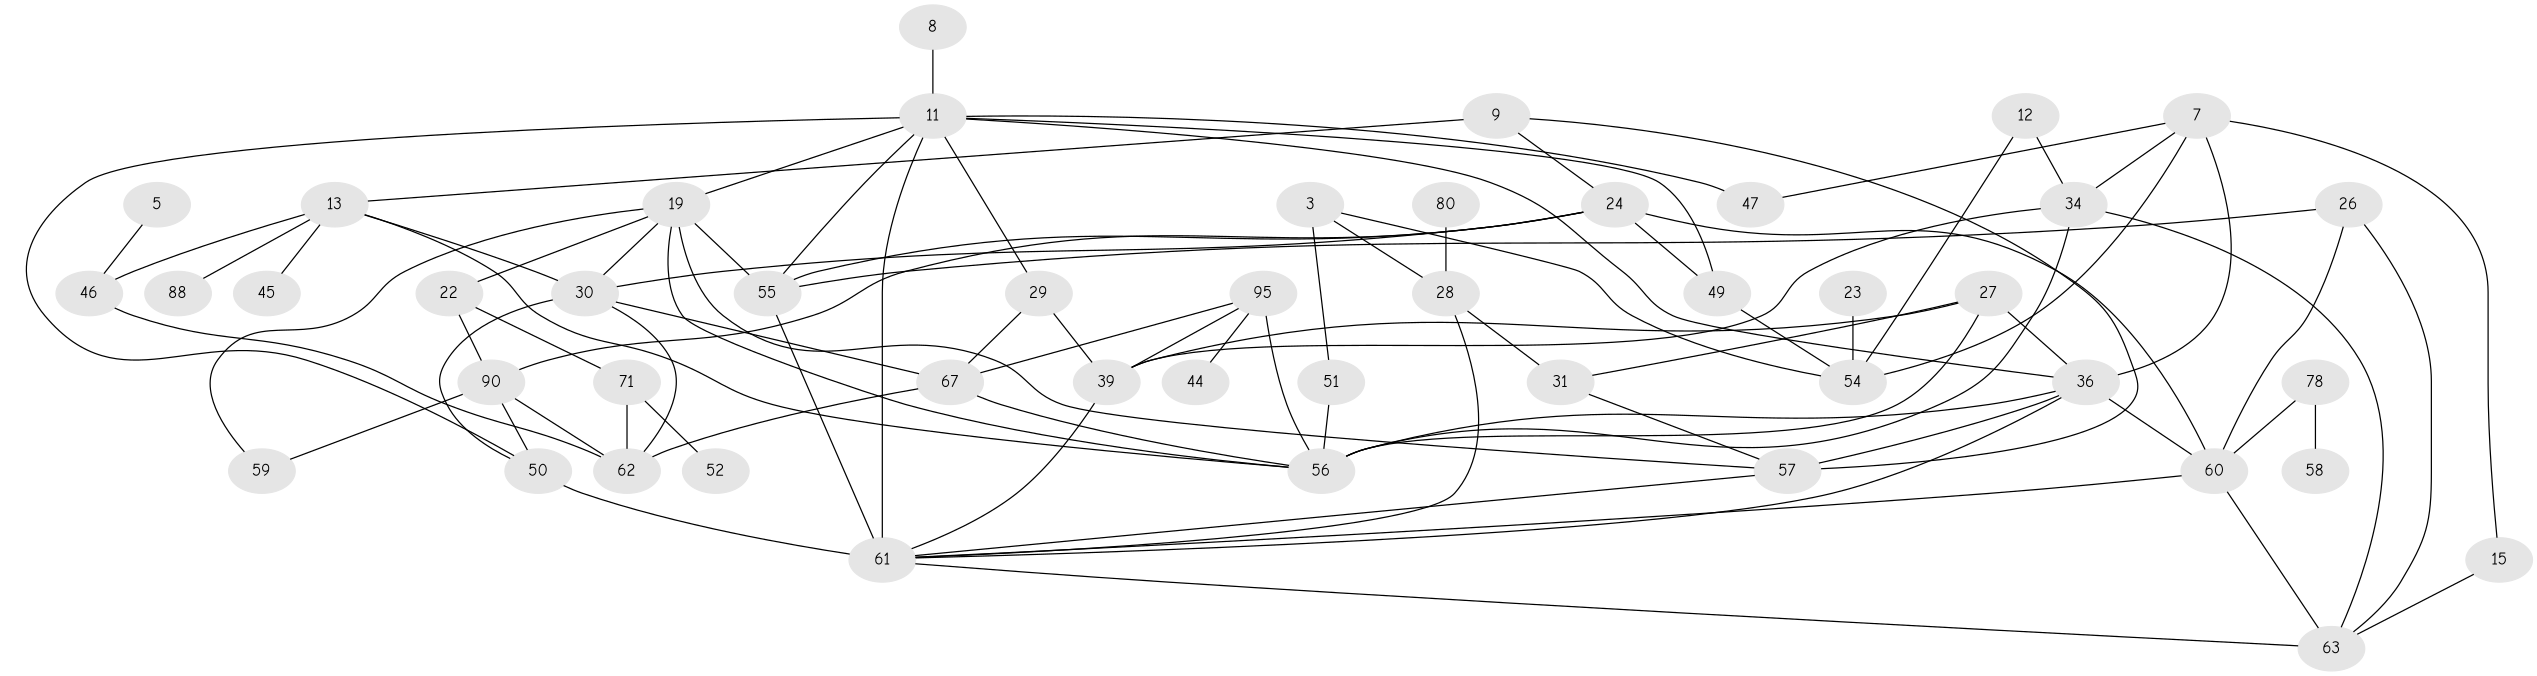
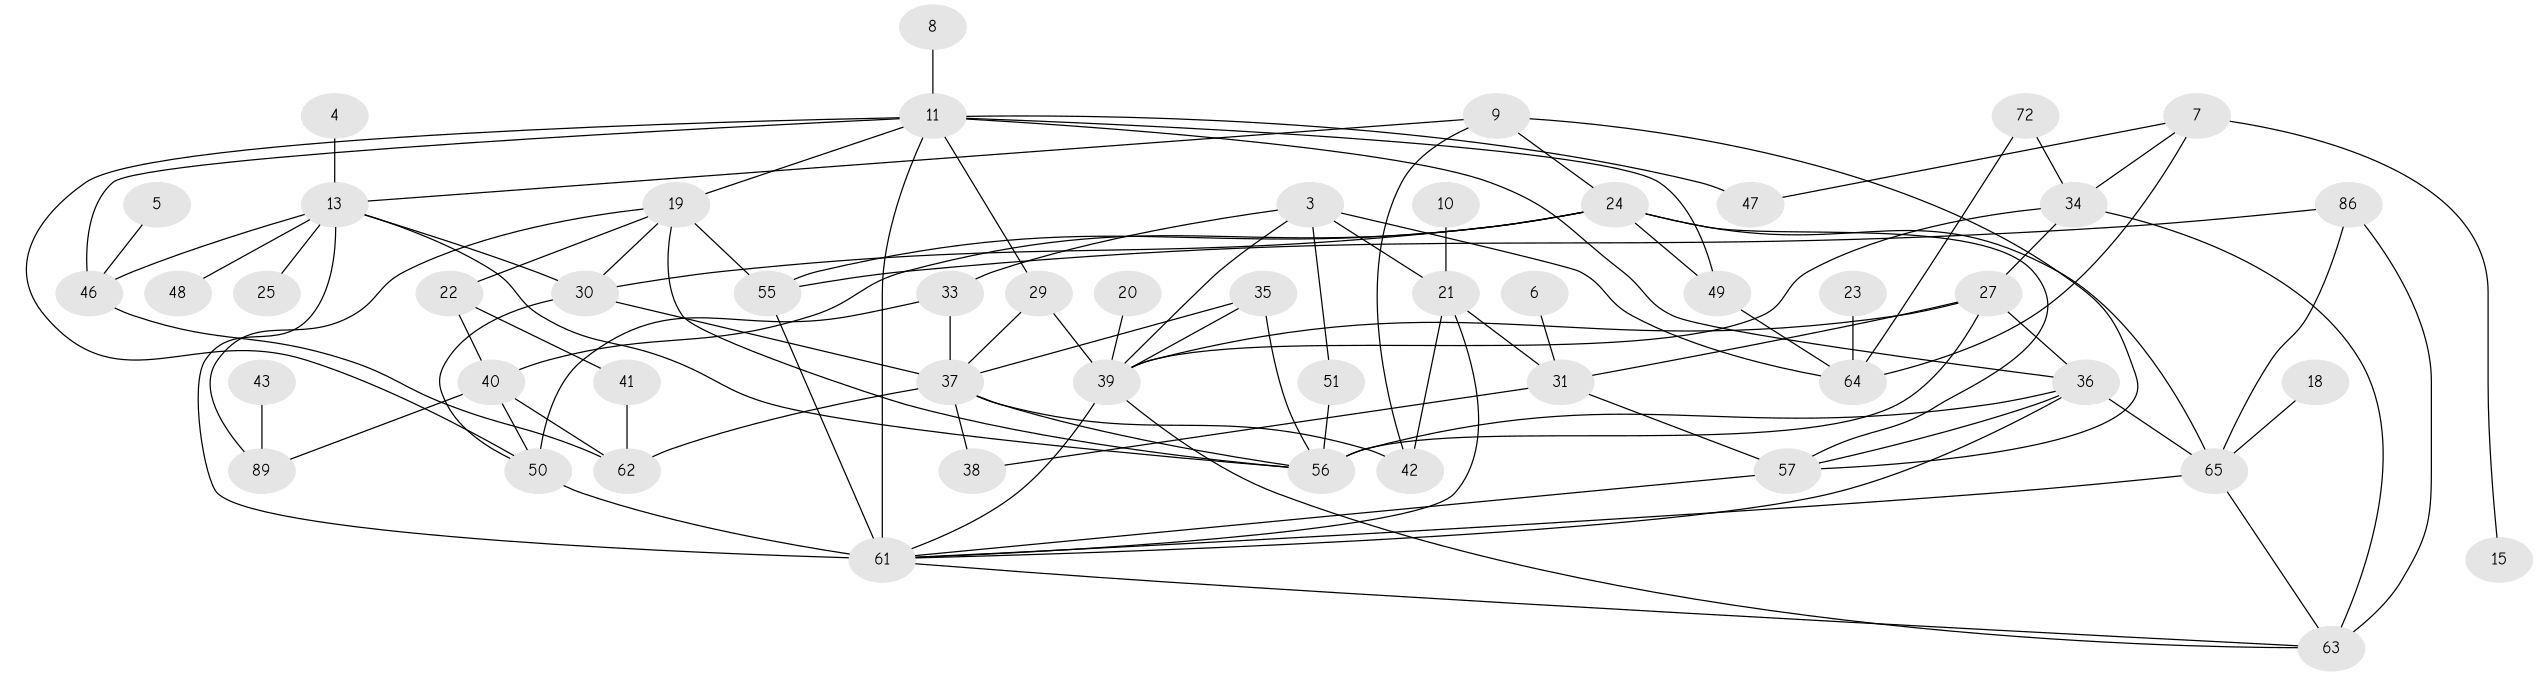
none -> (335, 116)
(2026, 116) -> (2026, 116)
(847, 202) -> (457, 144)
(1446, 205) -> (1446, 205)
(2349, 205) -> (2349, 205)
(2227, 284) -> none
none -> (1202, 287)
(178, 294) -> (178, 294)
(267, 294) -> (267, 294)
none -> (950, 294)
none -> (1128, 294)
(1263, 294) -> (1263, 294)
(1446, 294) -> (1446, 294)
none -> (1535, 294)
(676, 374) -> none
none -> (262, 382)
(491, 382) -> (491, 382)
(627, 382) -> (627, 382)
(950, 382) -> (950, 382)
(1196, 382) -> none
(1853, 382) -> (1853, 382)
(2315, 382) -> (2315, 382)
(1176, 423) -> (2034, 273)
(1758, 446) -> (2034, 247)
(262, 471) -> (262, 471)
(716, 471) -> none
none -> (972, 471)
none -> (1410, 471)
(2214, 471) -> (2214, 471)
(2315, 471) -> none
none -> (356, 526)
(2416, 604) -> (1693, 598)
